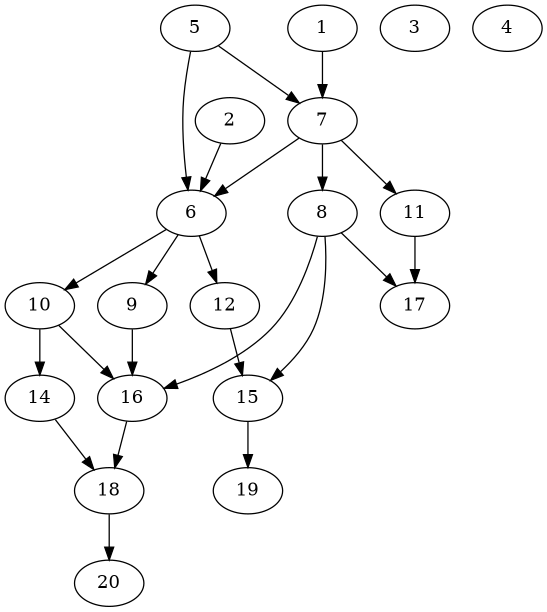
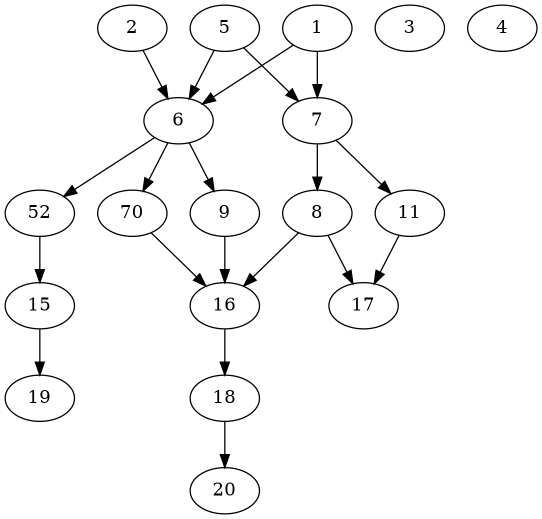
(262, 163) -> (253, 71)
(40, 306) -> (132, 213)
(225, 306) -> (40, 213)
(320, 310) -> none
(40, 398) -> none
